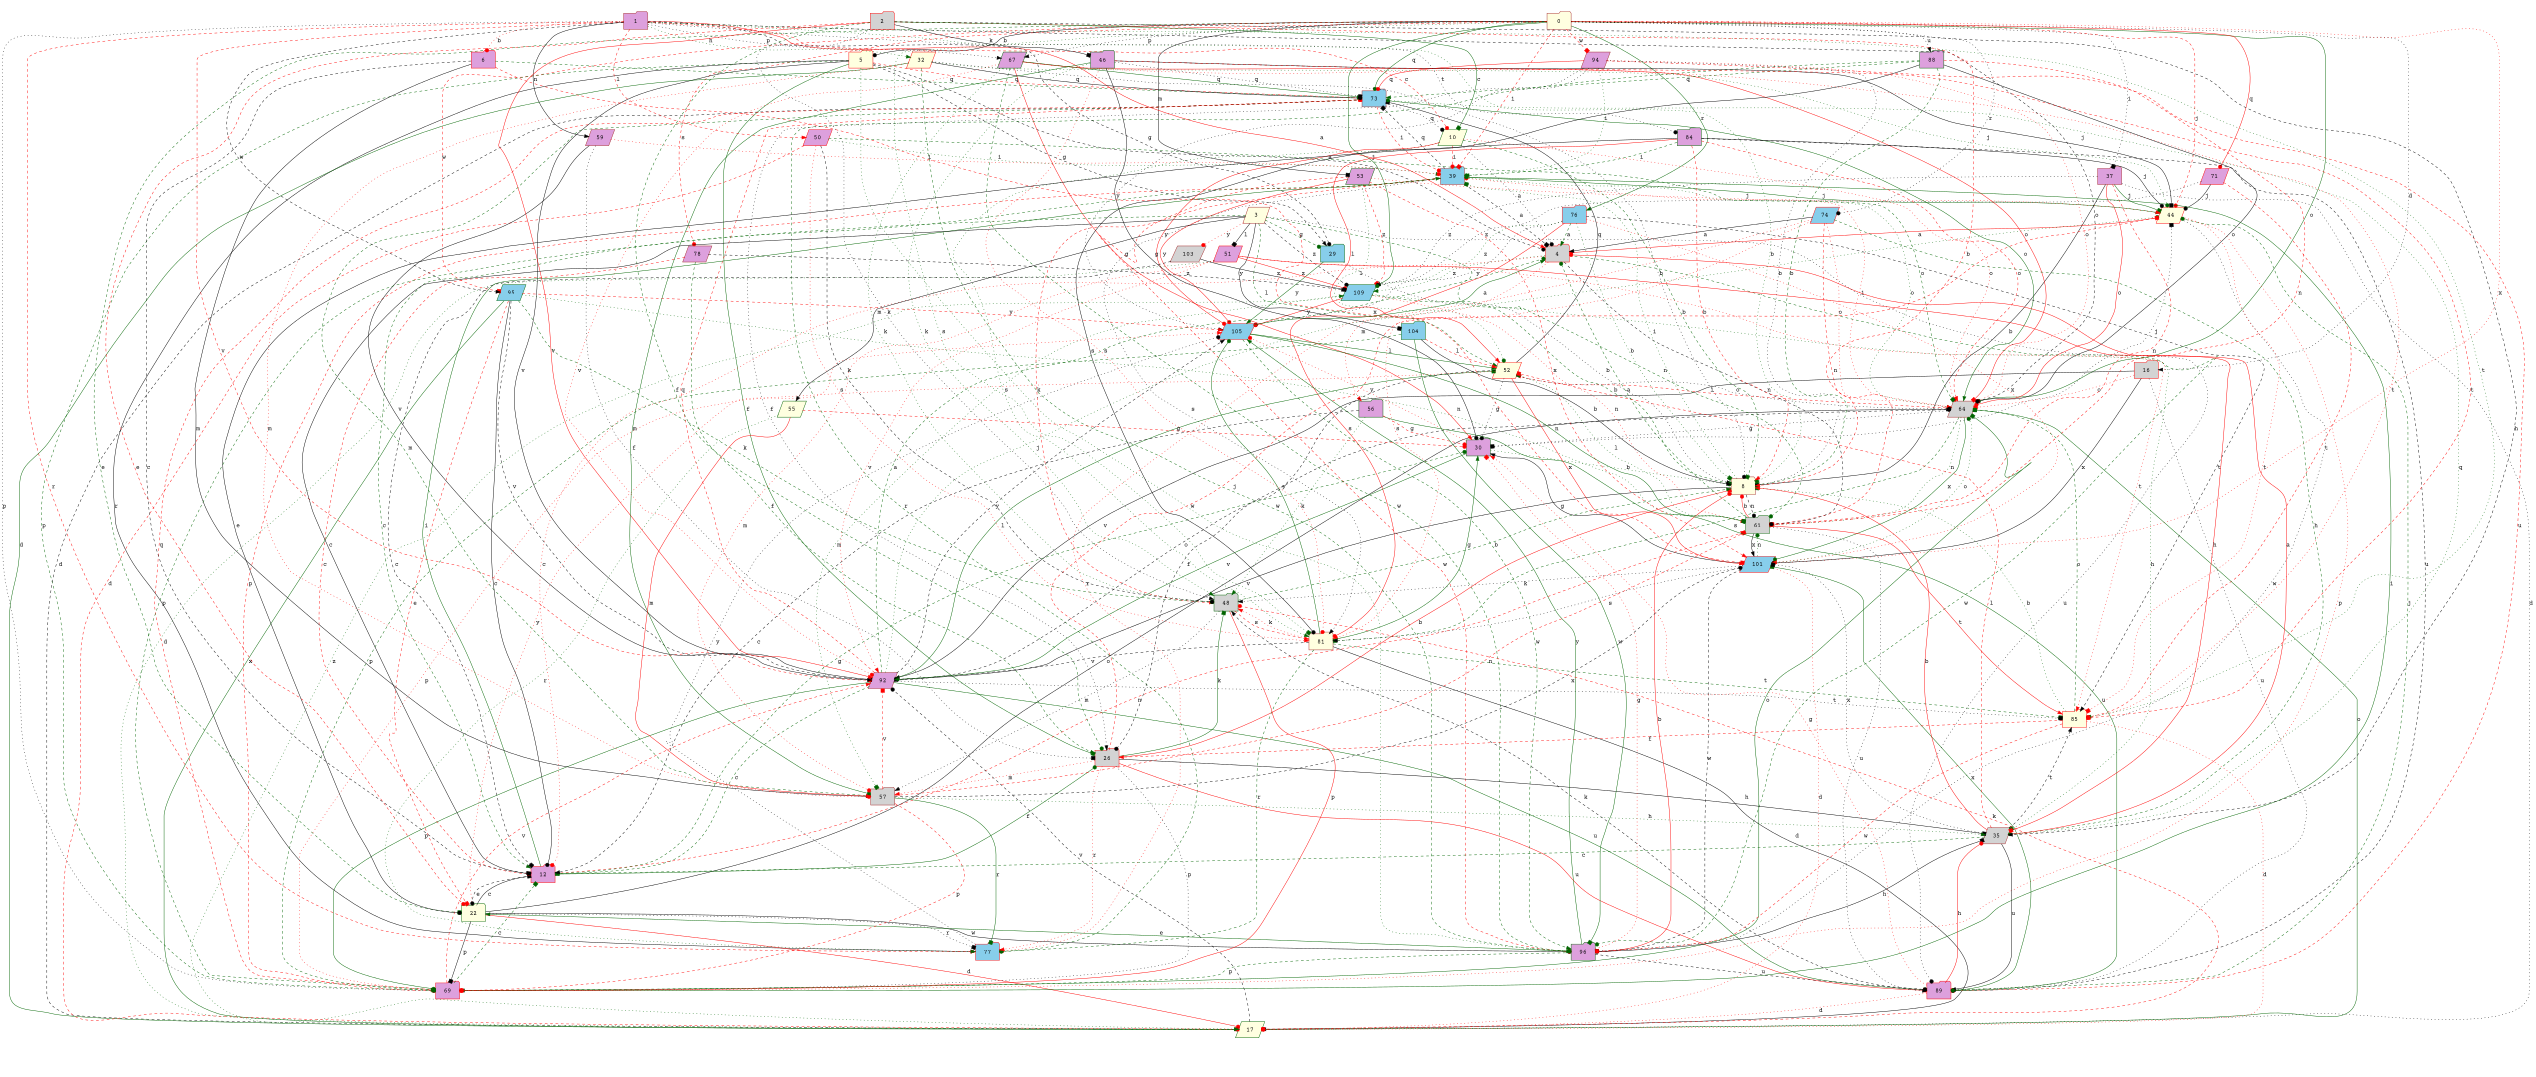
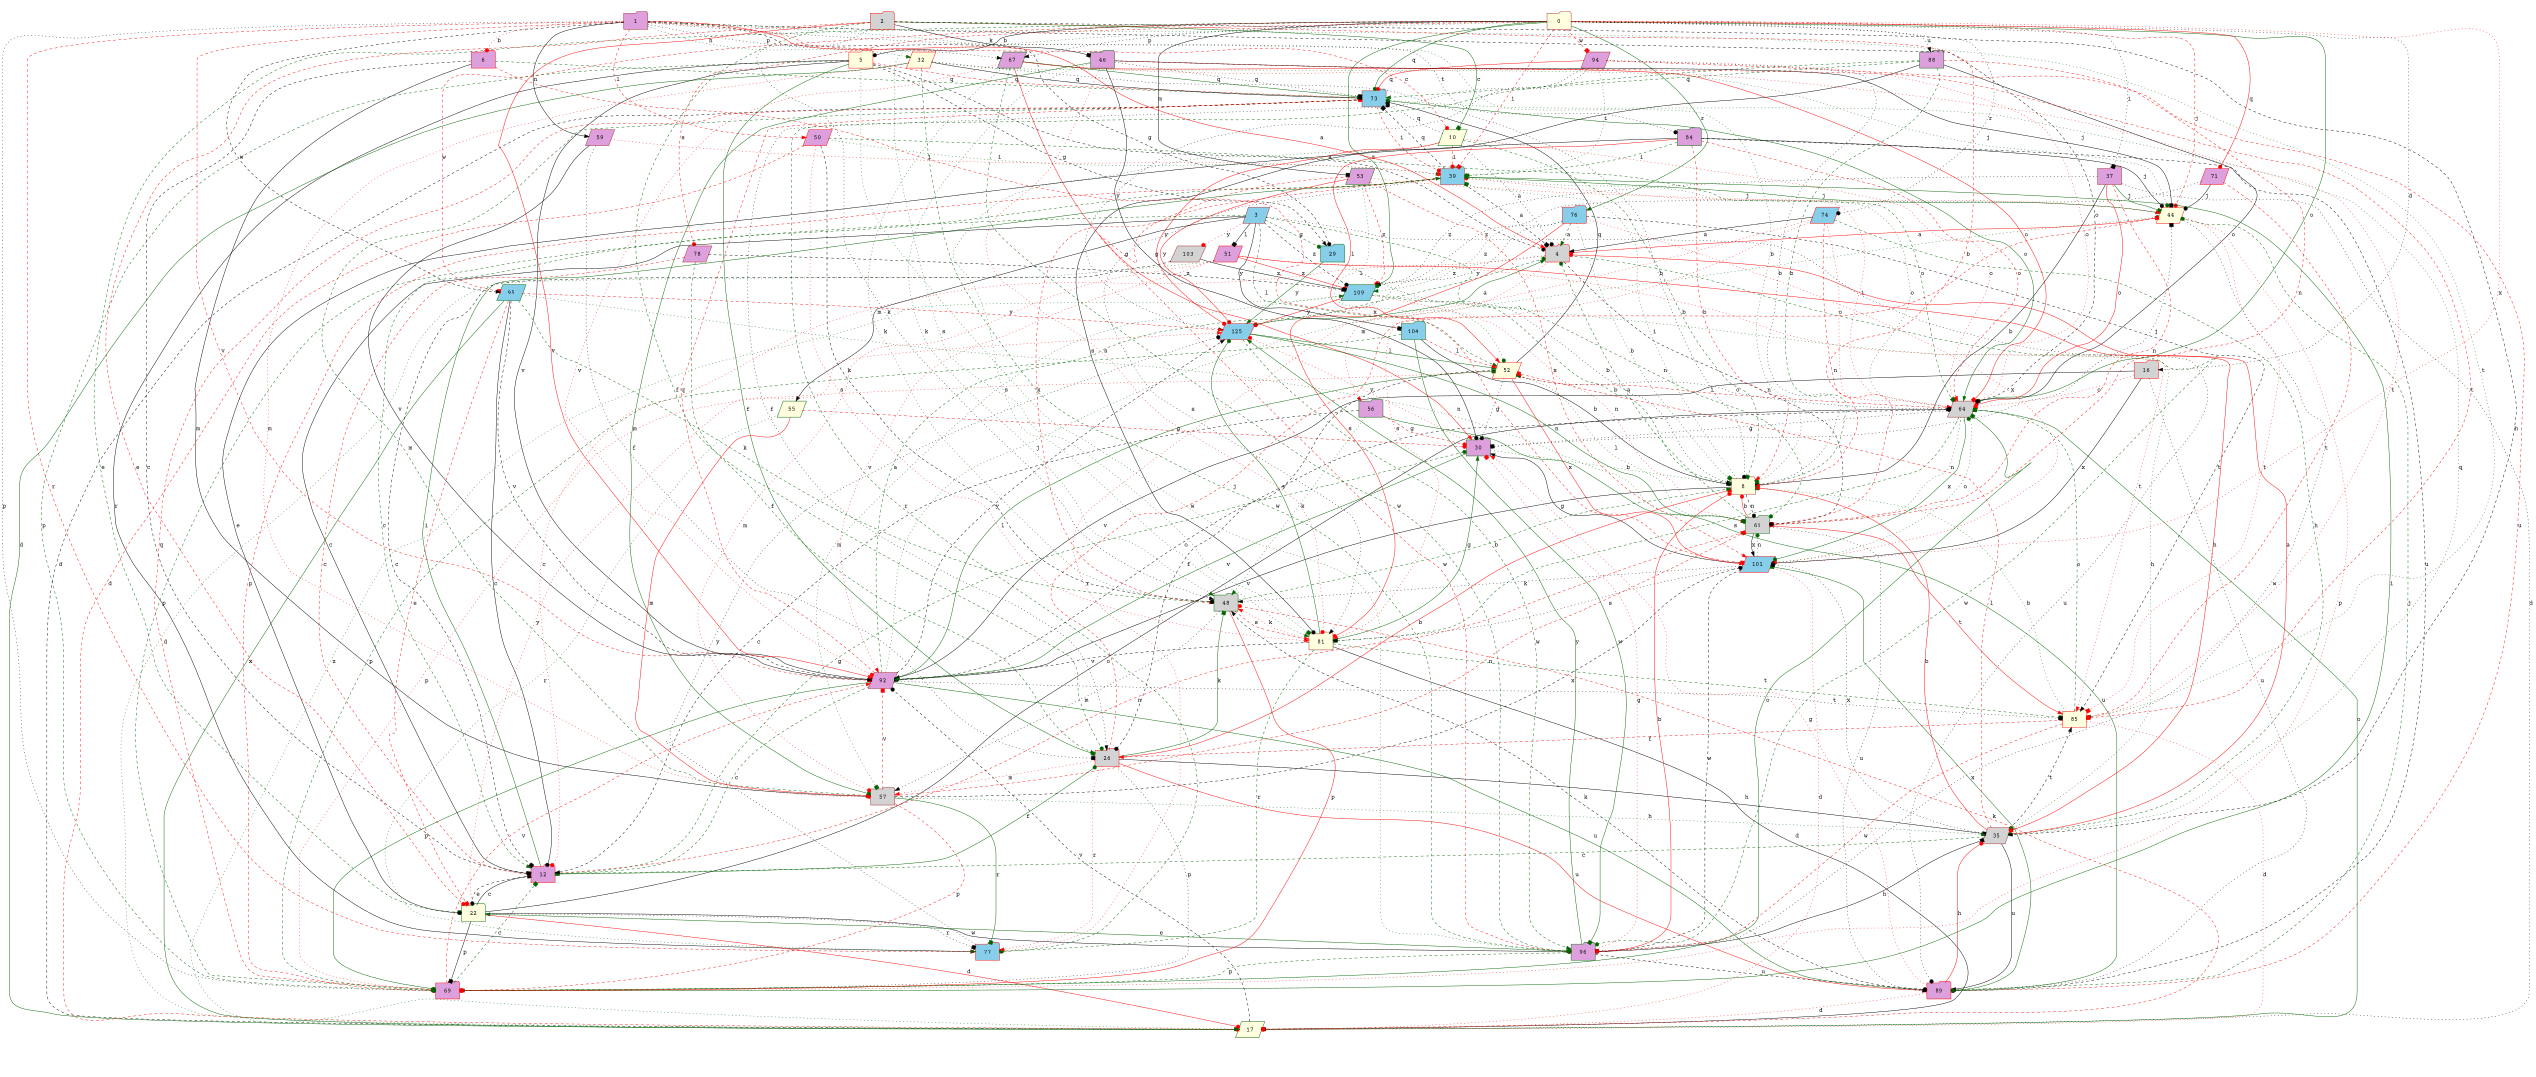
(1415, 113) -> (1416, 121)
(1373, 157) -> (1373, 157)
(1256, 215) -> (1256, 215)
(1237, 332) -> (1237, 332)
